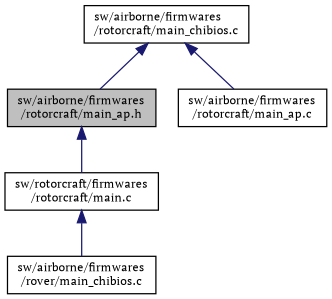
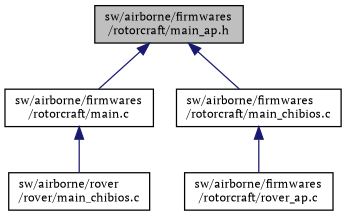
(119, 71) -> (219, 70)
(253, 108) -> (259, 191)
(82, 191) -> (79, 108)
(82, 275) -> (79, 191)
